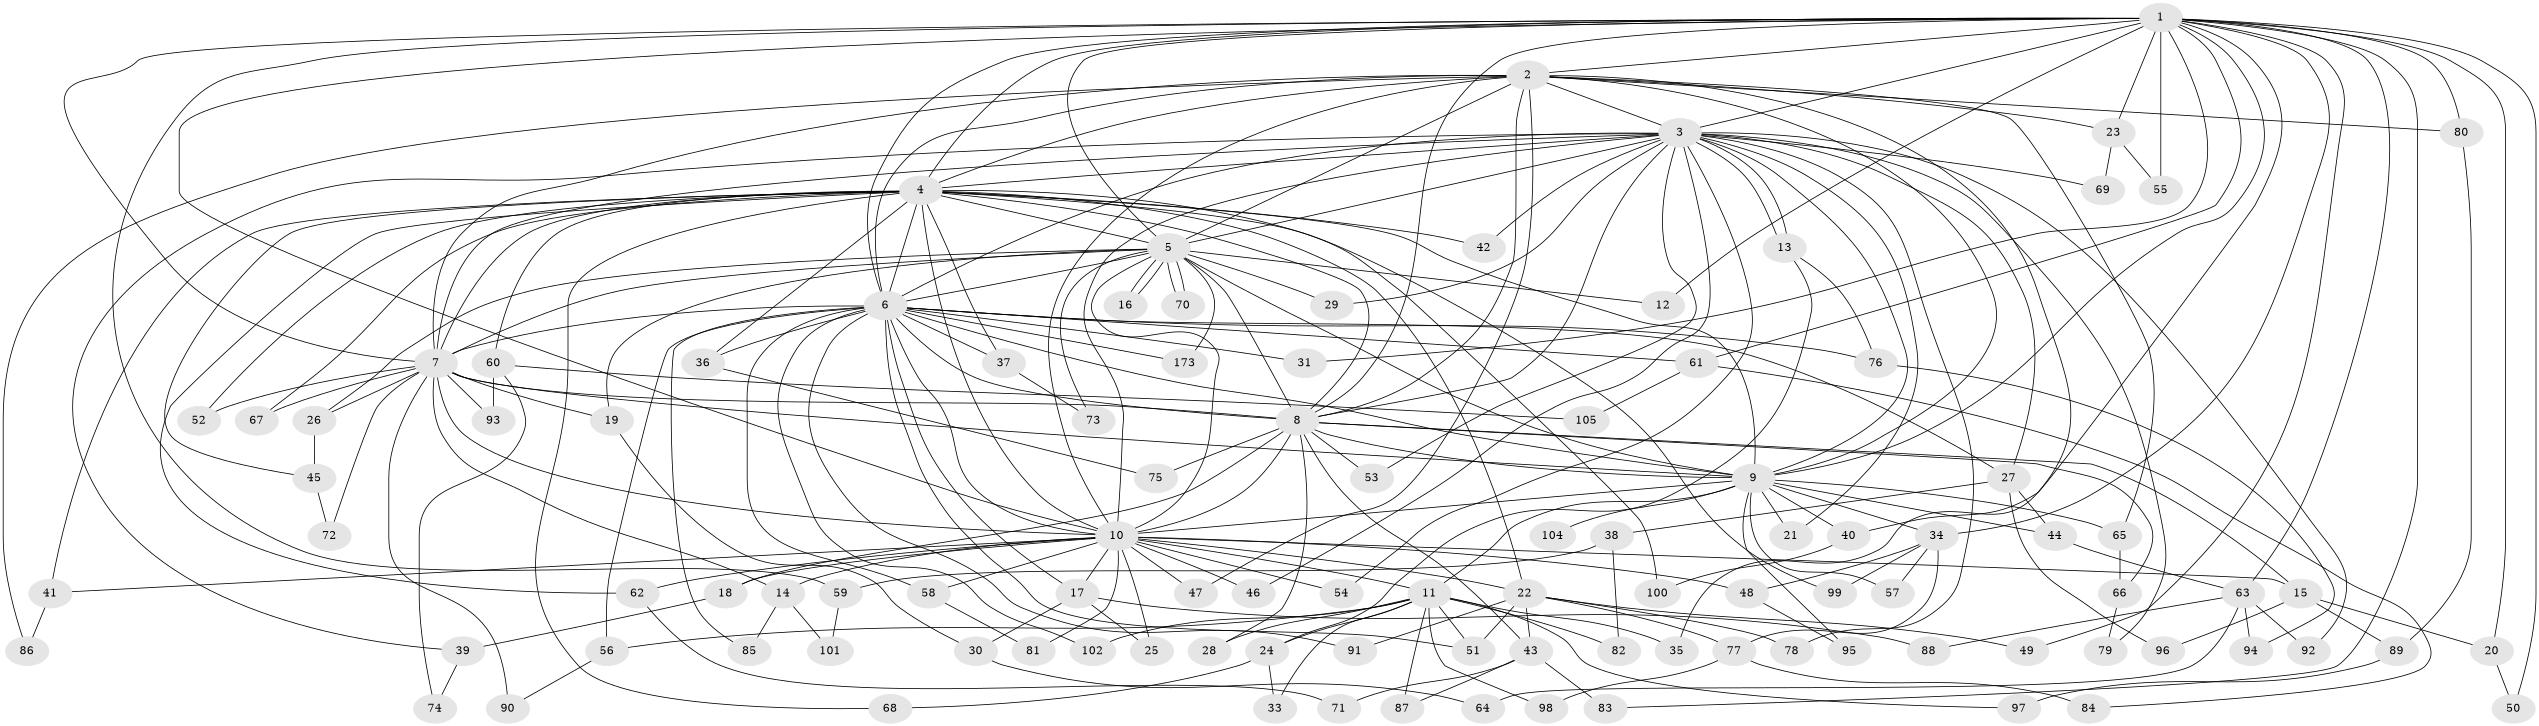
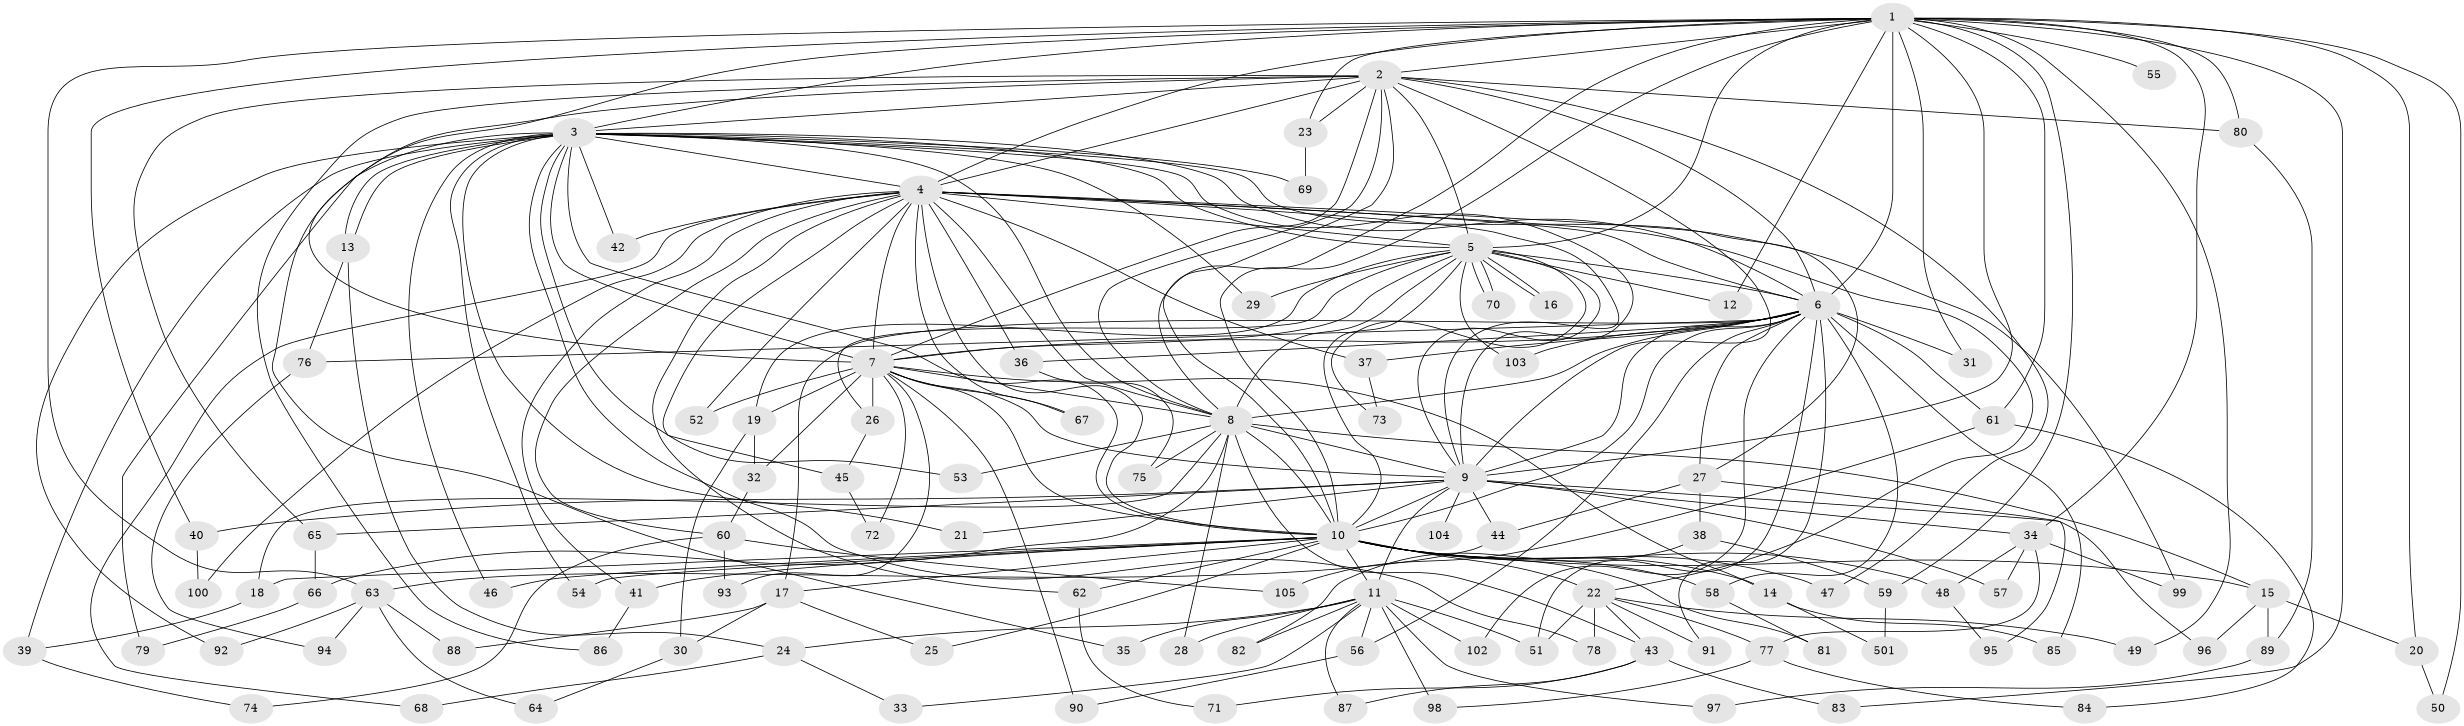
(2137, 162) -> none
(1185, 363) -> (1516, 363)
none -> (754, 478)
(830, 651) -> (1885, 651)
